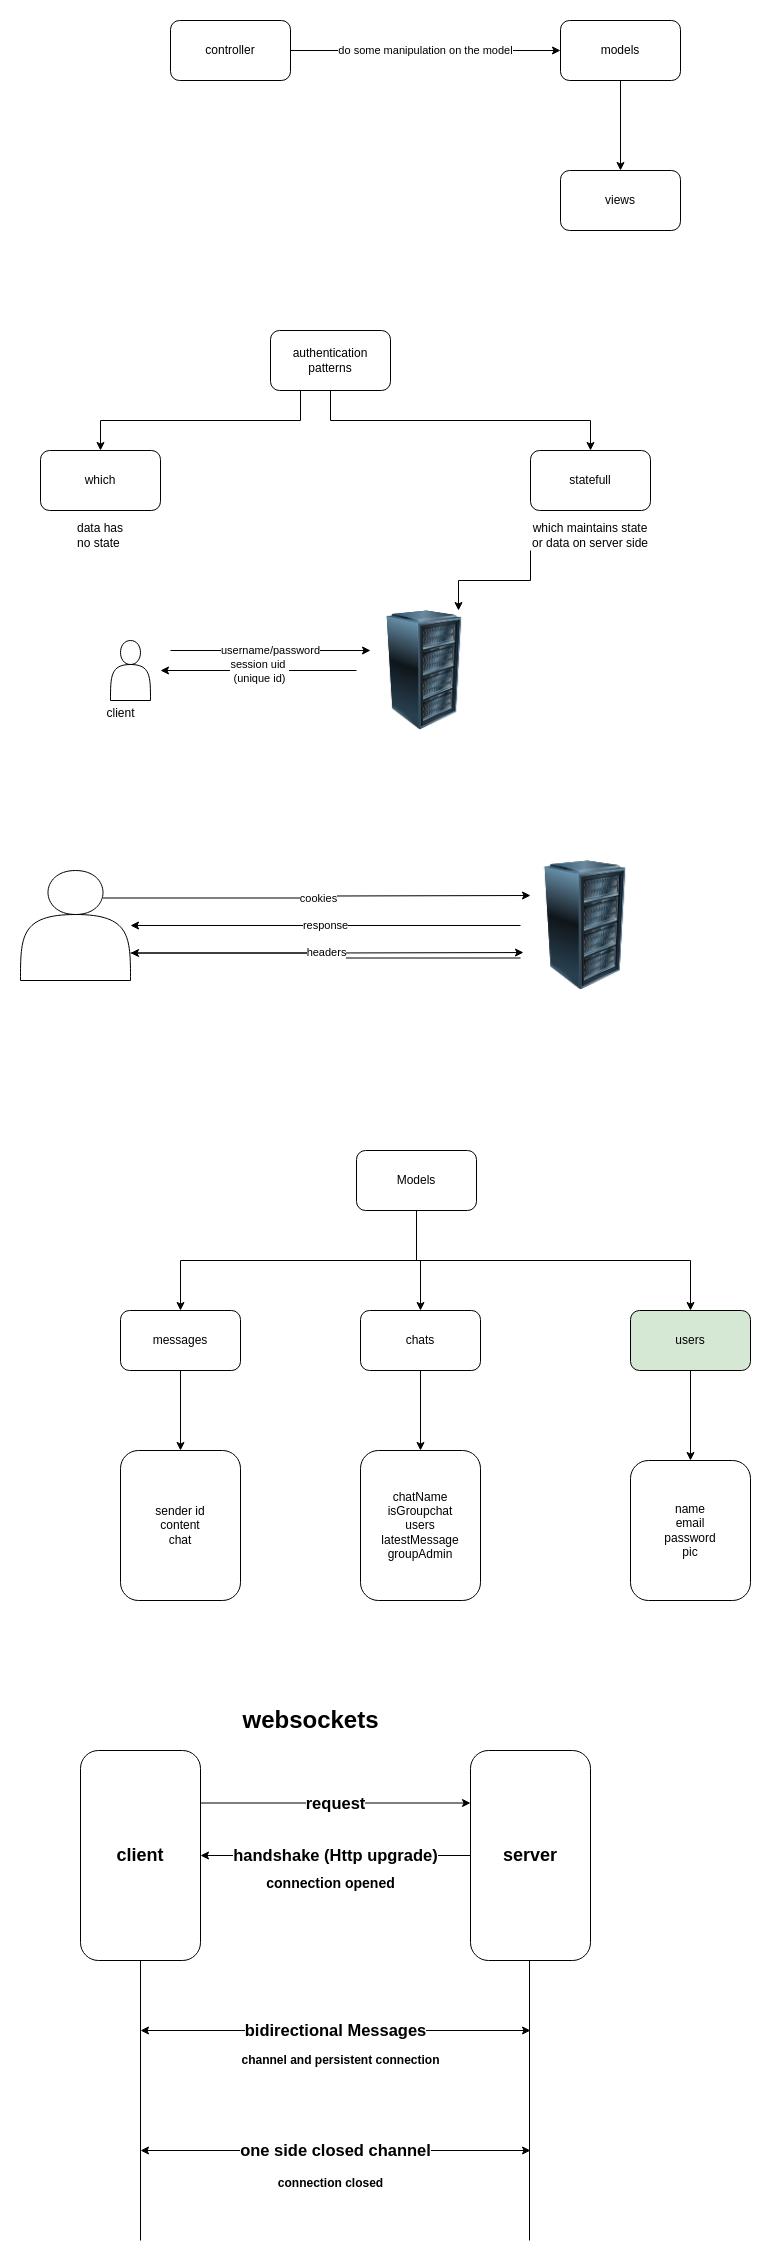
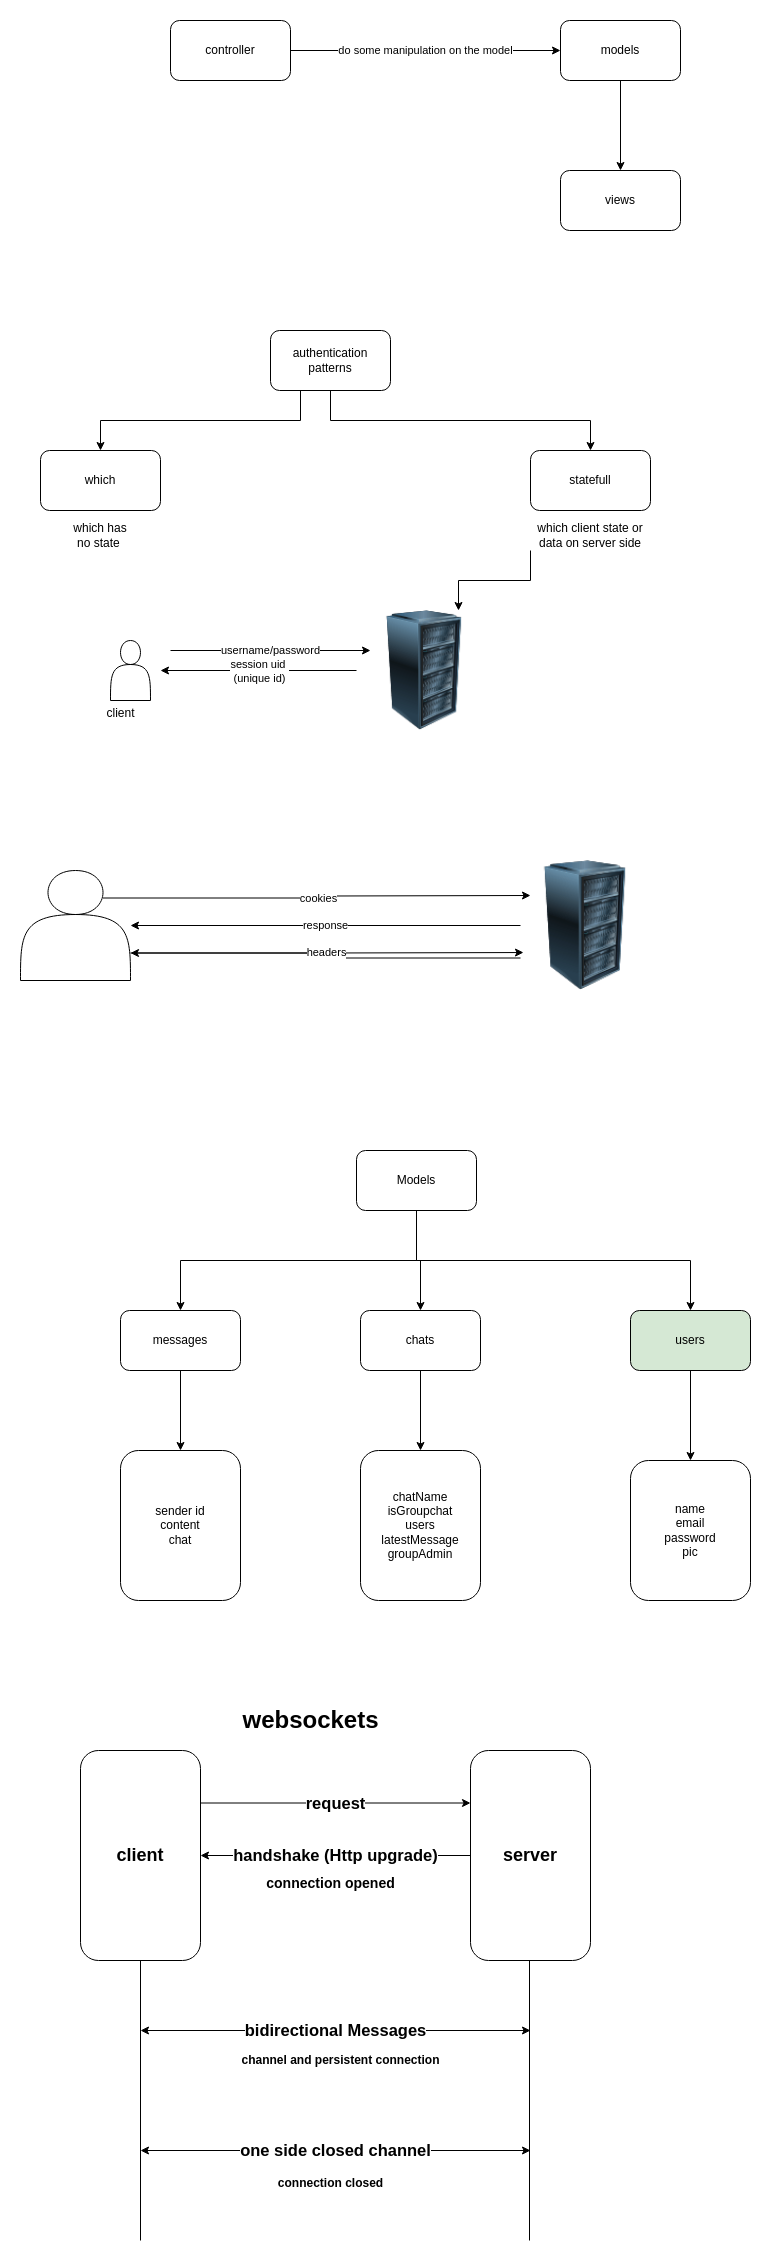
(101, 536) -> (101, 536)
(591, 536) -> (591, 536)
